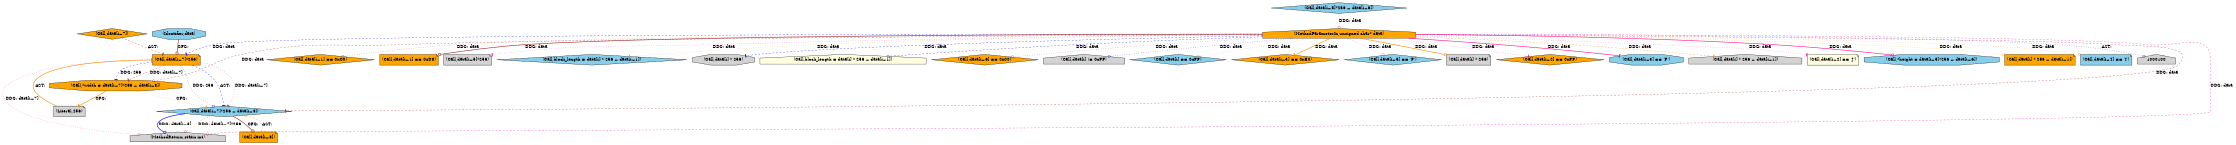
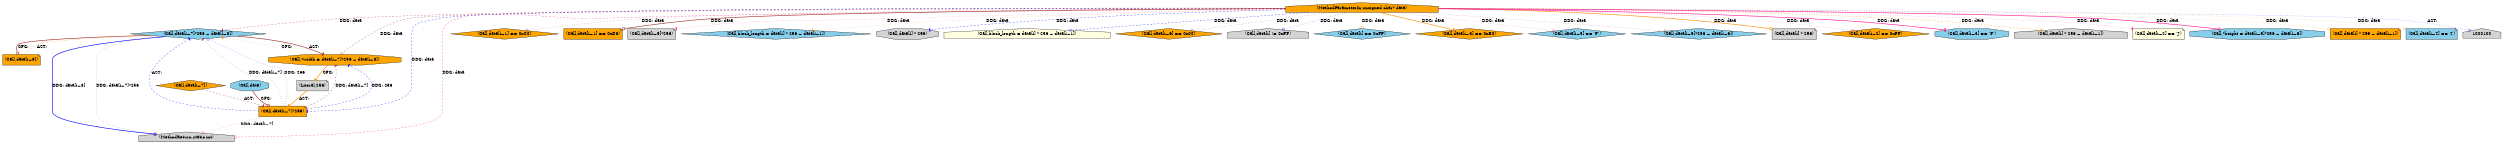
(1339, 20) -> (1541, 21)
(179, 34) -> (250, 86)
none -> (280, 42)
(1454, 46) -> (1676, 15)
